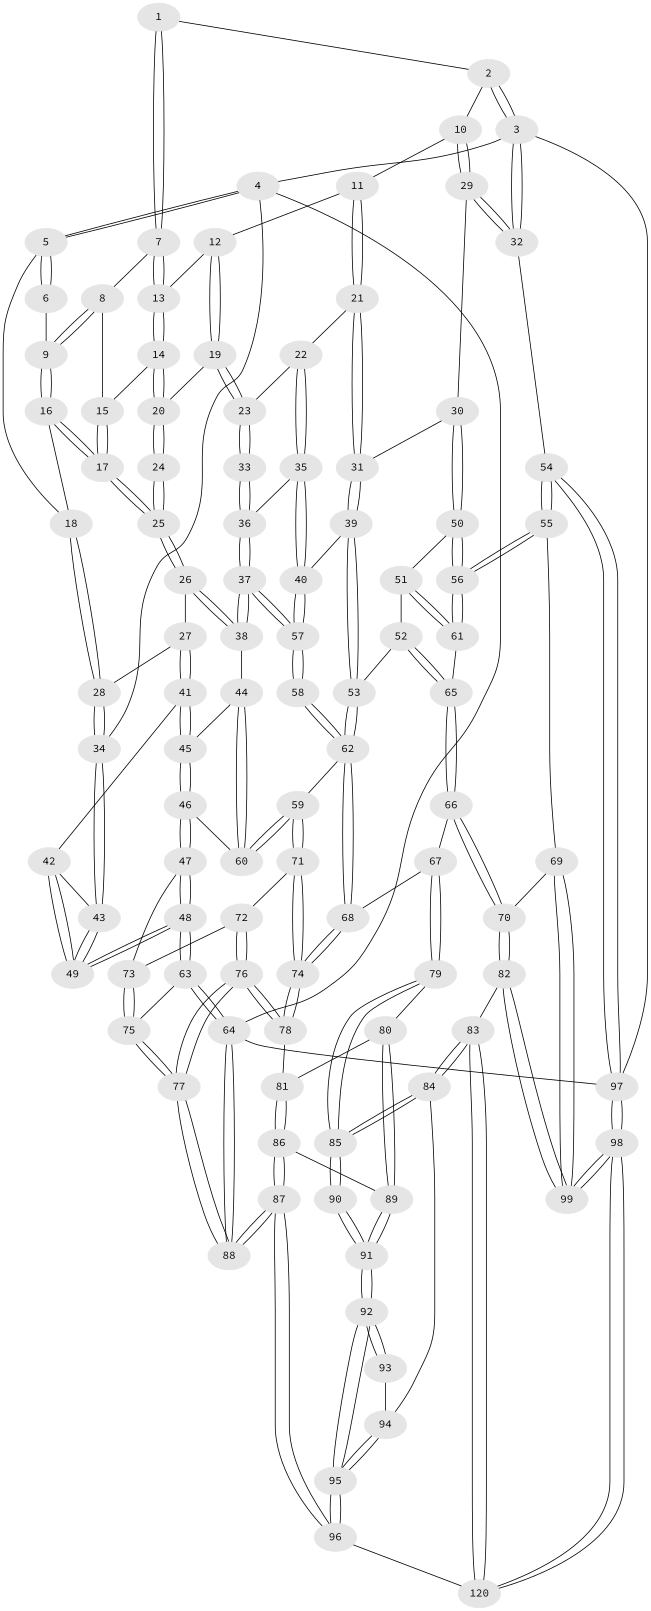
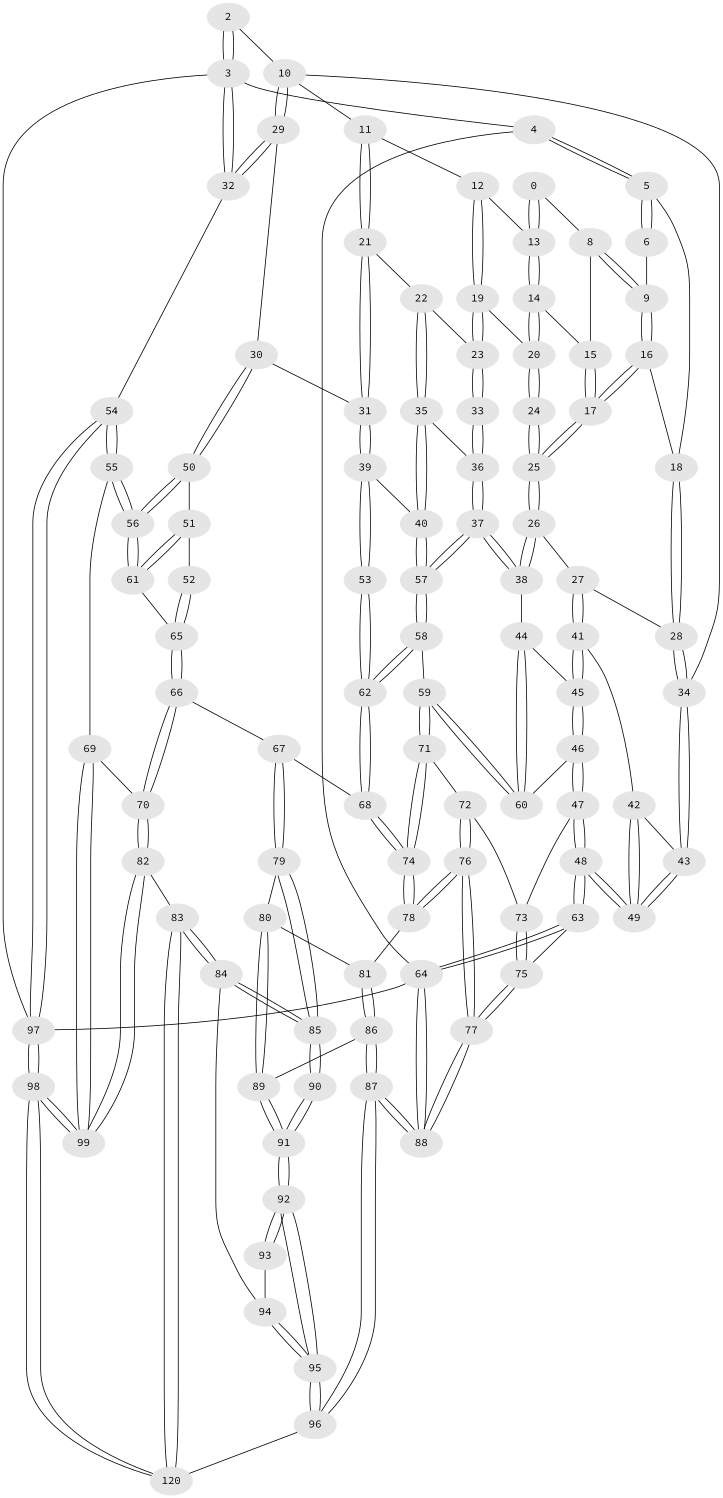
(159, 17) -> none
(159, 242) -> (534, 186)
(202, 473) -> (719, 212)
(378, 665) -> none
(323, 777) -> (423, 665)
